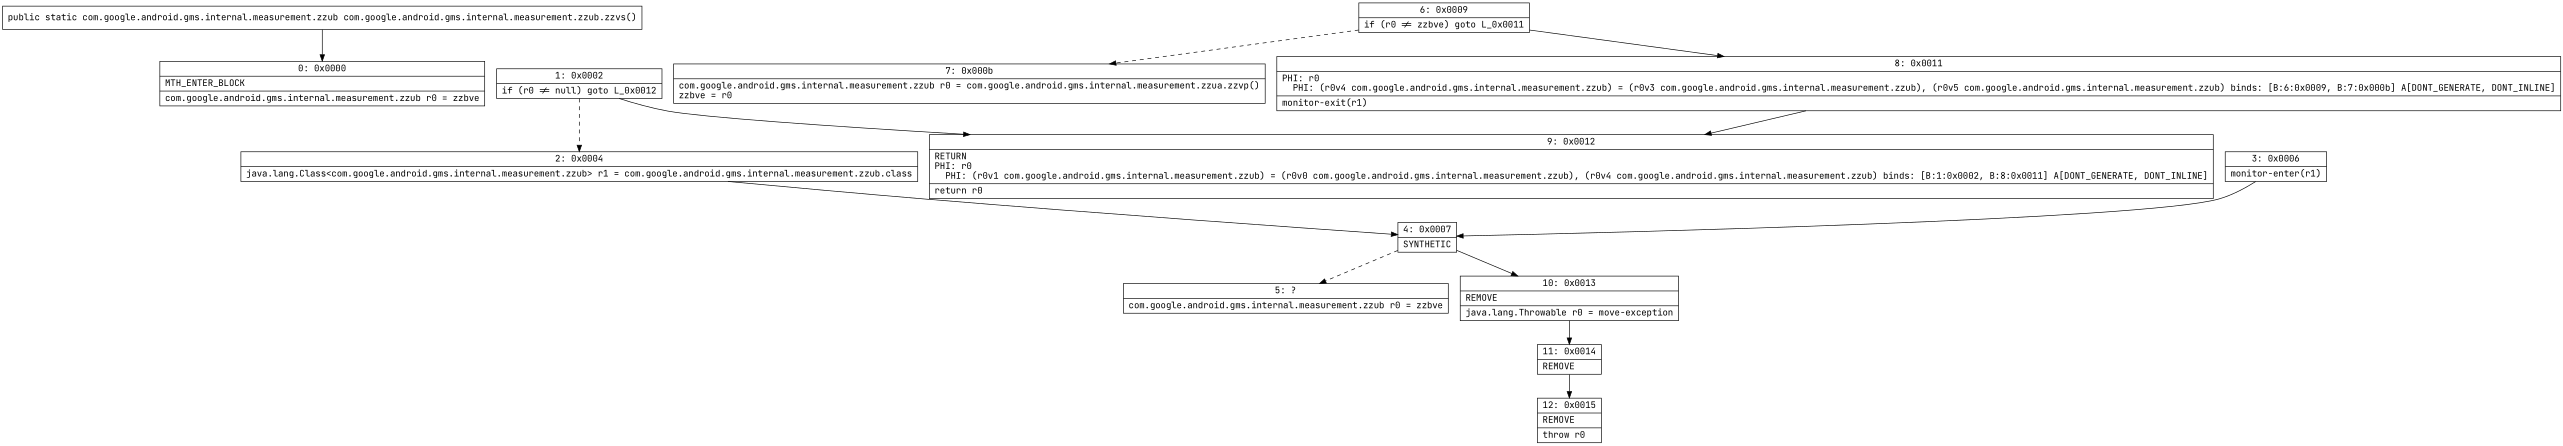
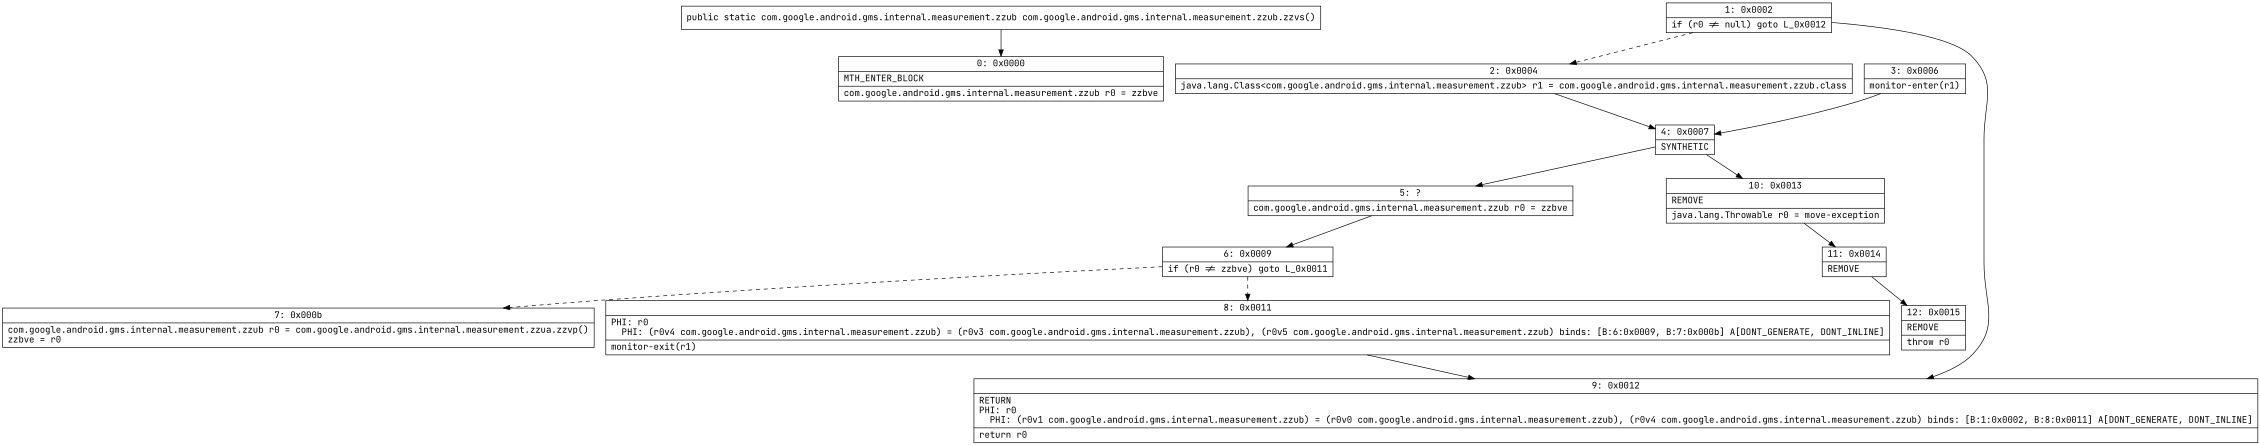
(1623, 43) -> (1248, 285)
none -> (1332, 230)
(1362, 266) -> (1569, 166)
